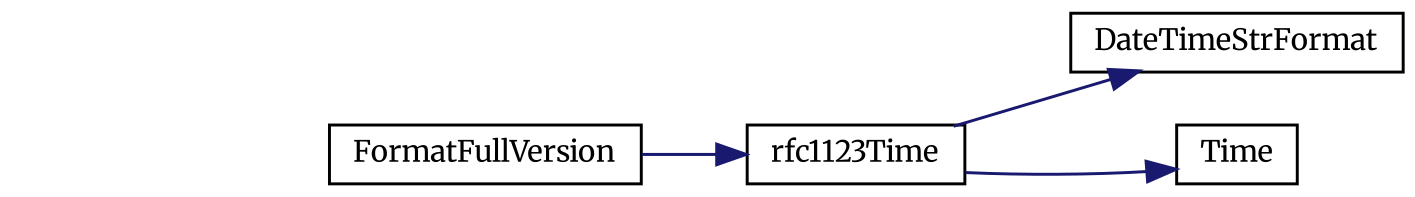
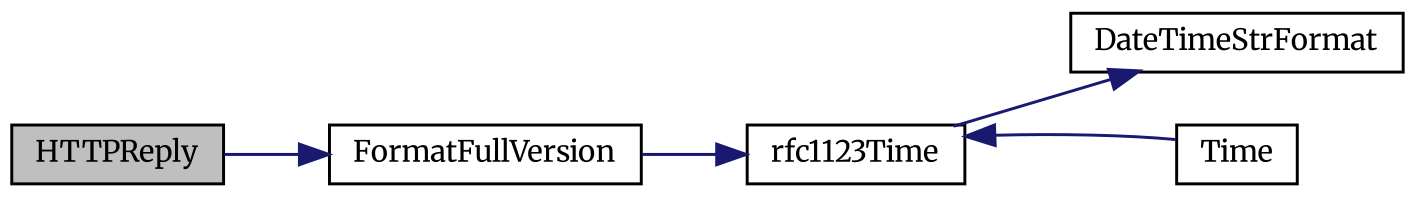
none -> (118, 154)
(1056, 174) -> (1086, 135)
